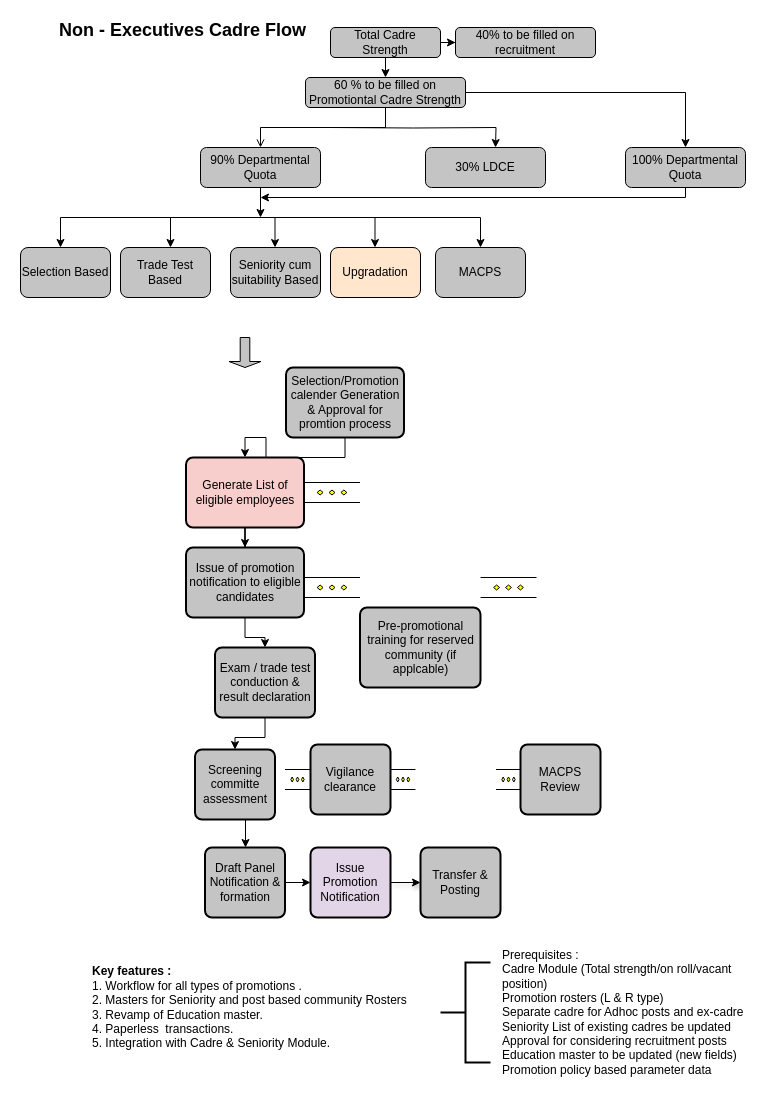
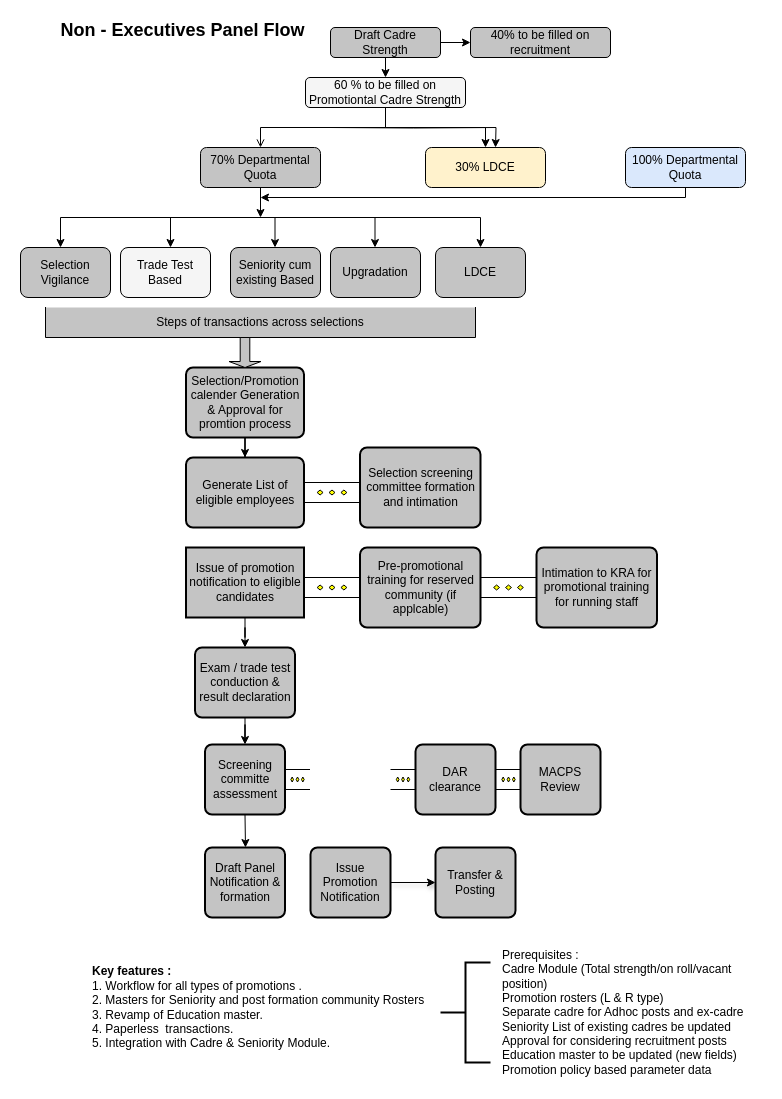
(183, 31) -> (183, 31)
(386, 43) -> (386, 43)
(526, 43) -> (541, 43)
(386, 93) -> (386, 93)
(600, 93) -> (486, 135)
(261, 168) -> (261, 168)
(486, 168) -> (486, 168)
(686, 168) -> (686, 168)
(66, 273) -> (66, 273)
(166, 273) -> (166, 273)
(276, 273) -> (276, 273)
(376, 273) -> (376, 273)
(481, 273) -> (481, 273)
none -> (261, 323)
(345, 403) -> (245, 403)
none -> (420, 488)
(245, 493) -> (245, 493)
(245, 542) -> none
(245, 583) -> (245, 583)
none -> (597, 588)
(420, 648) -> (420, 588)
(265, 683) -> (245, 683)
(351, 780) -> none
none -> (456, 780)
(235, 785) -> (245, 780)
(302, 883) -> none
(351, 883) -> (351, 883)
(461, 883) -> (476, 883)
(265, 1008) -> (277, 1008)
